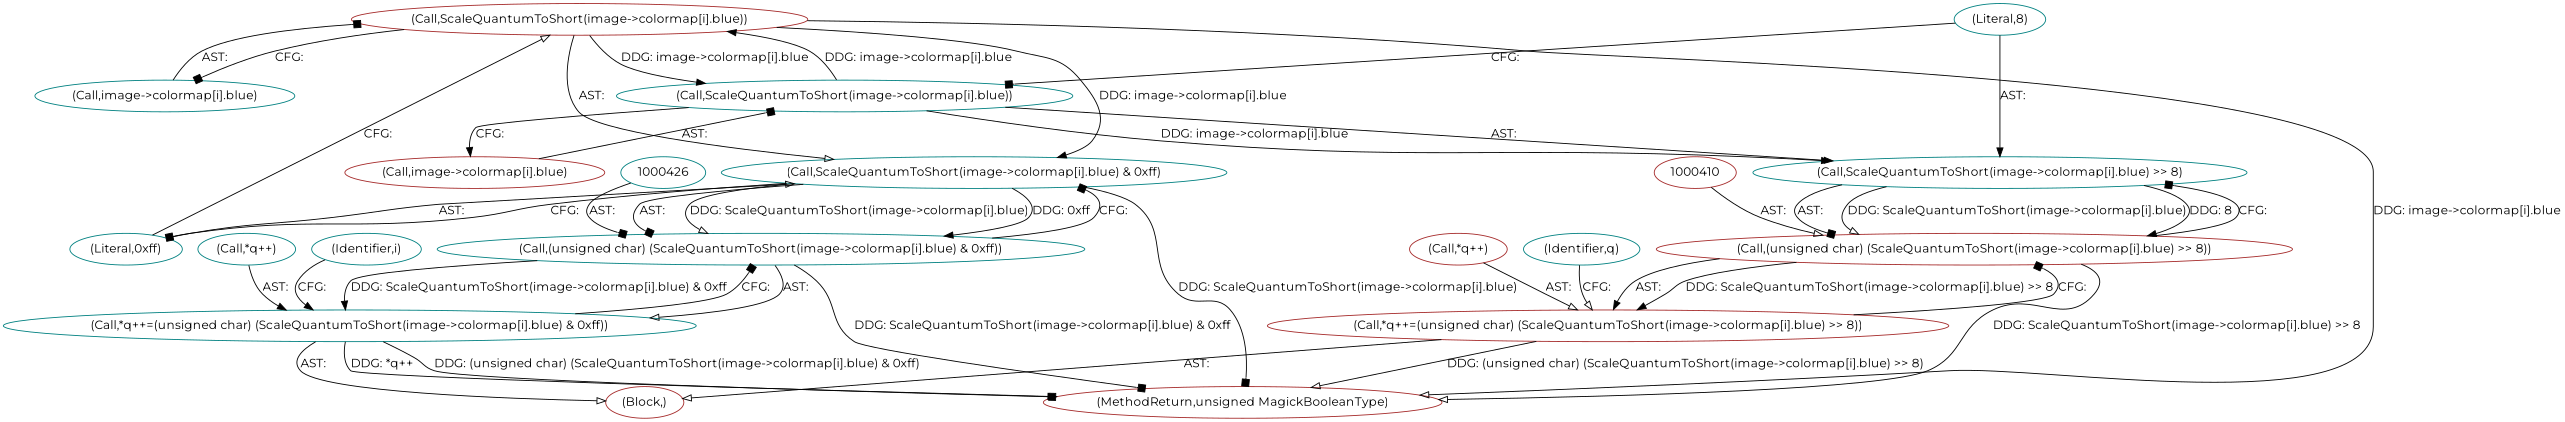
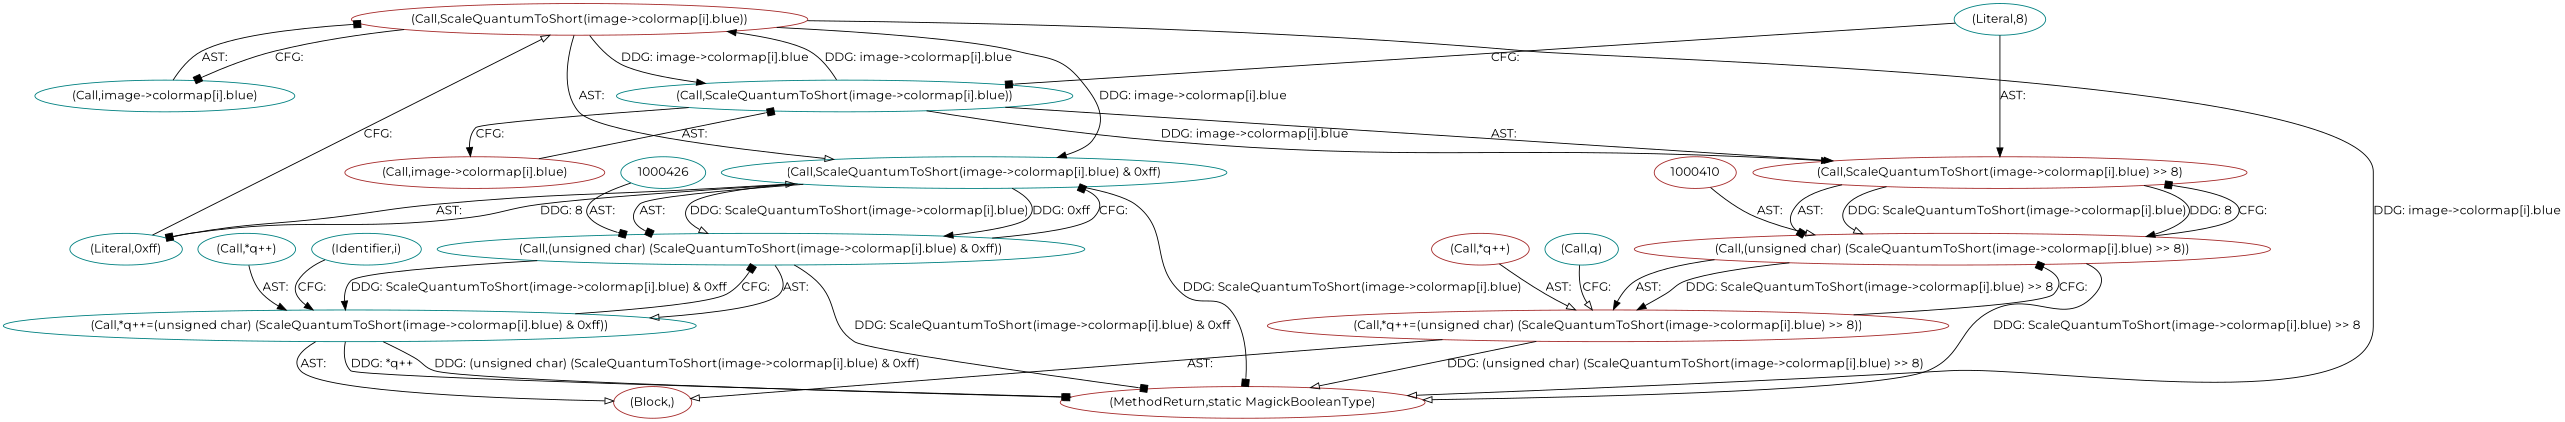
(2000, 173) -> (2000, 173)
(567, 211) -> (562, 211)
(1582, 249) -> (1582, 249)
(1243, 402) -> (1243, 402)
